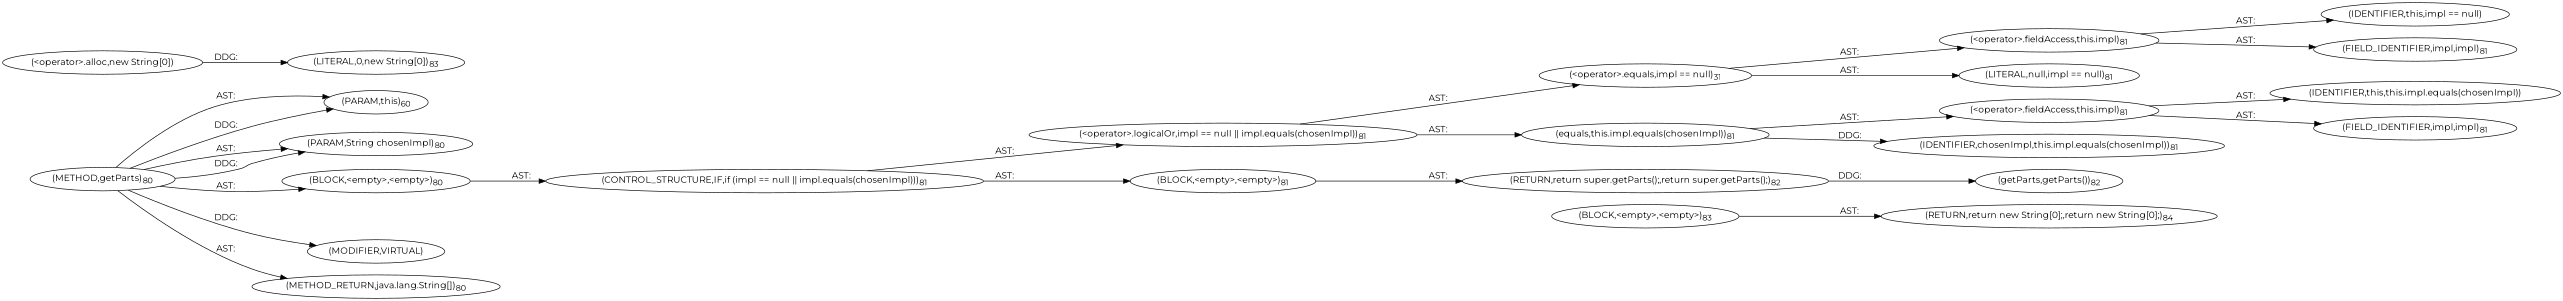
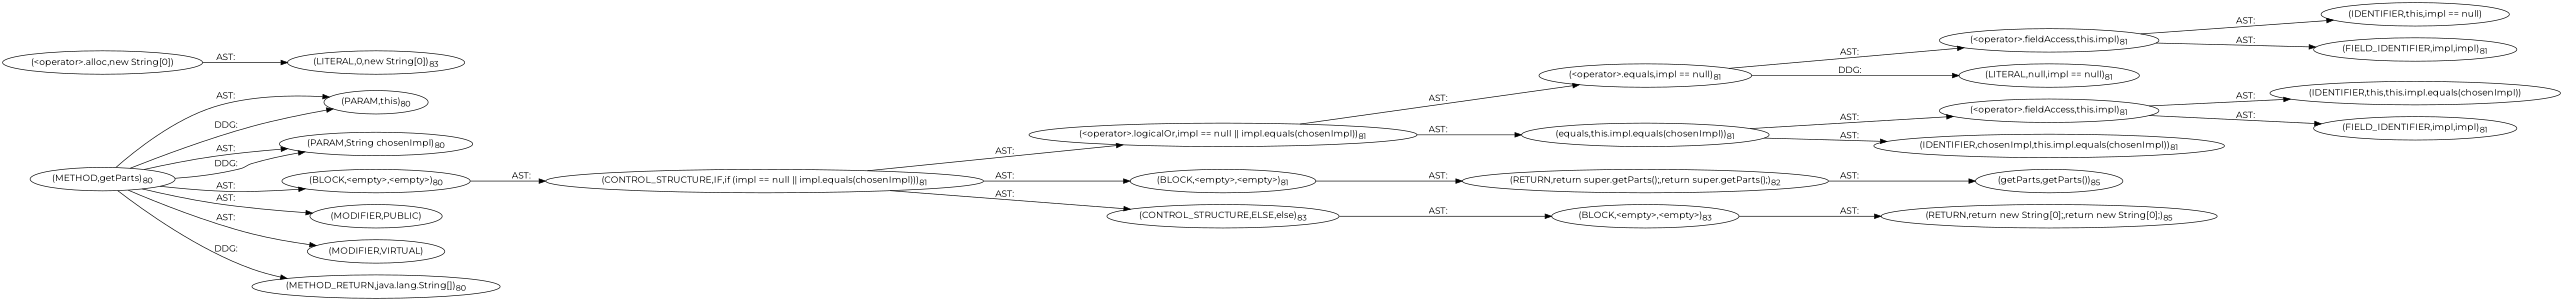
(227, 58) -> (227, 58)
(1851, 71) -> (1851, 71)
(1718, 75) -> (1718, 75)
(406, 101) -> (406, 101)
(1851, 136) -> (1851, 136)
(1851, 176) -> (1851, 176)
(2096, 180) -> (2096, 180)
(2168, 215) -> (2168, 215)
none -> (376, 216)
none -> (1223, 216)
(227, 218) -> (227, 218)
(227, 249) -> (227, 249)
